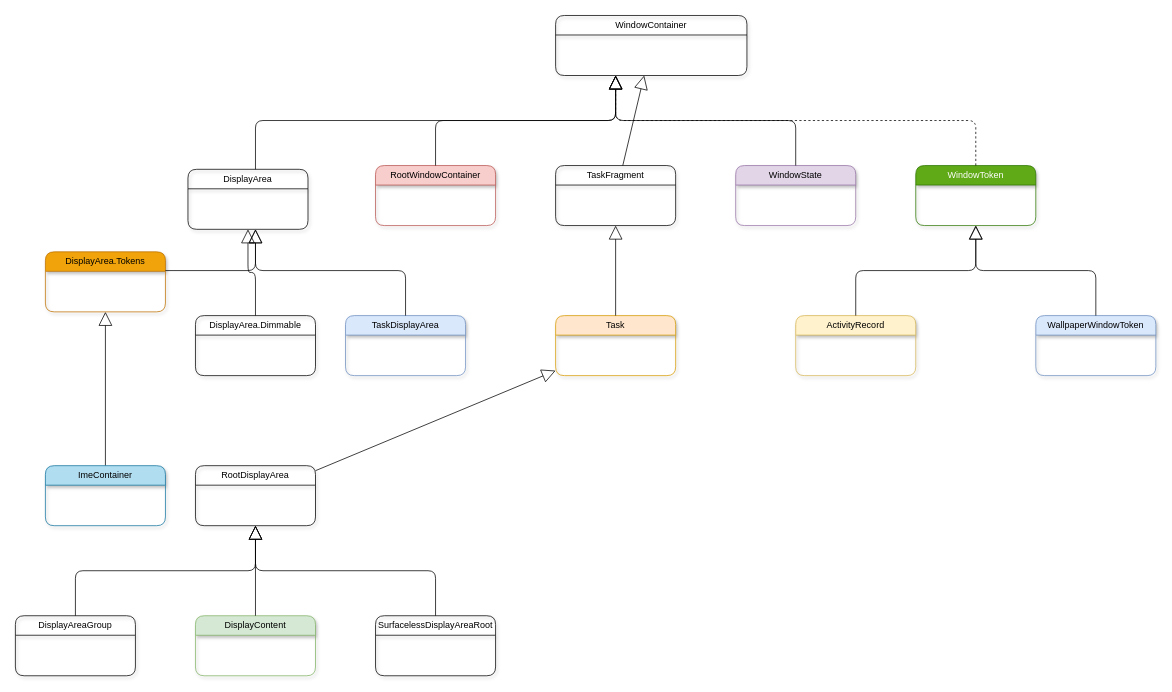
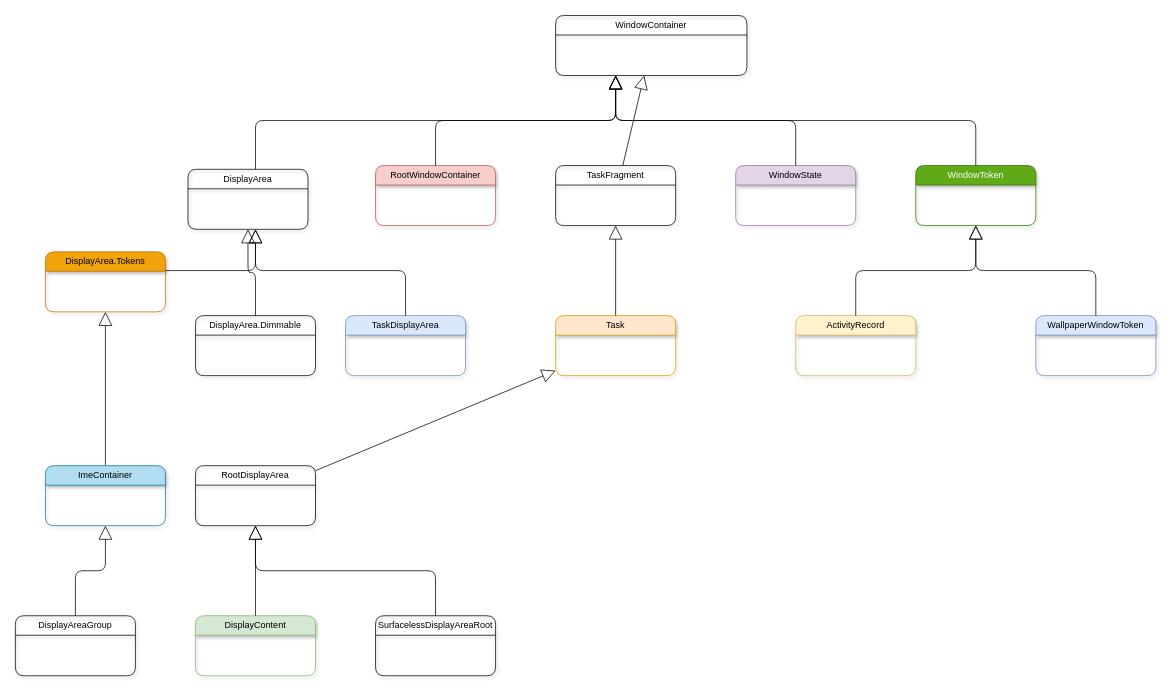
(904, 120) -> (904, 120)
(176, 570) -> (105, 556)
